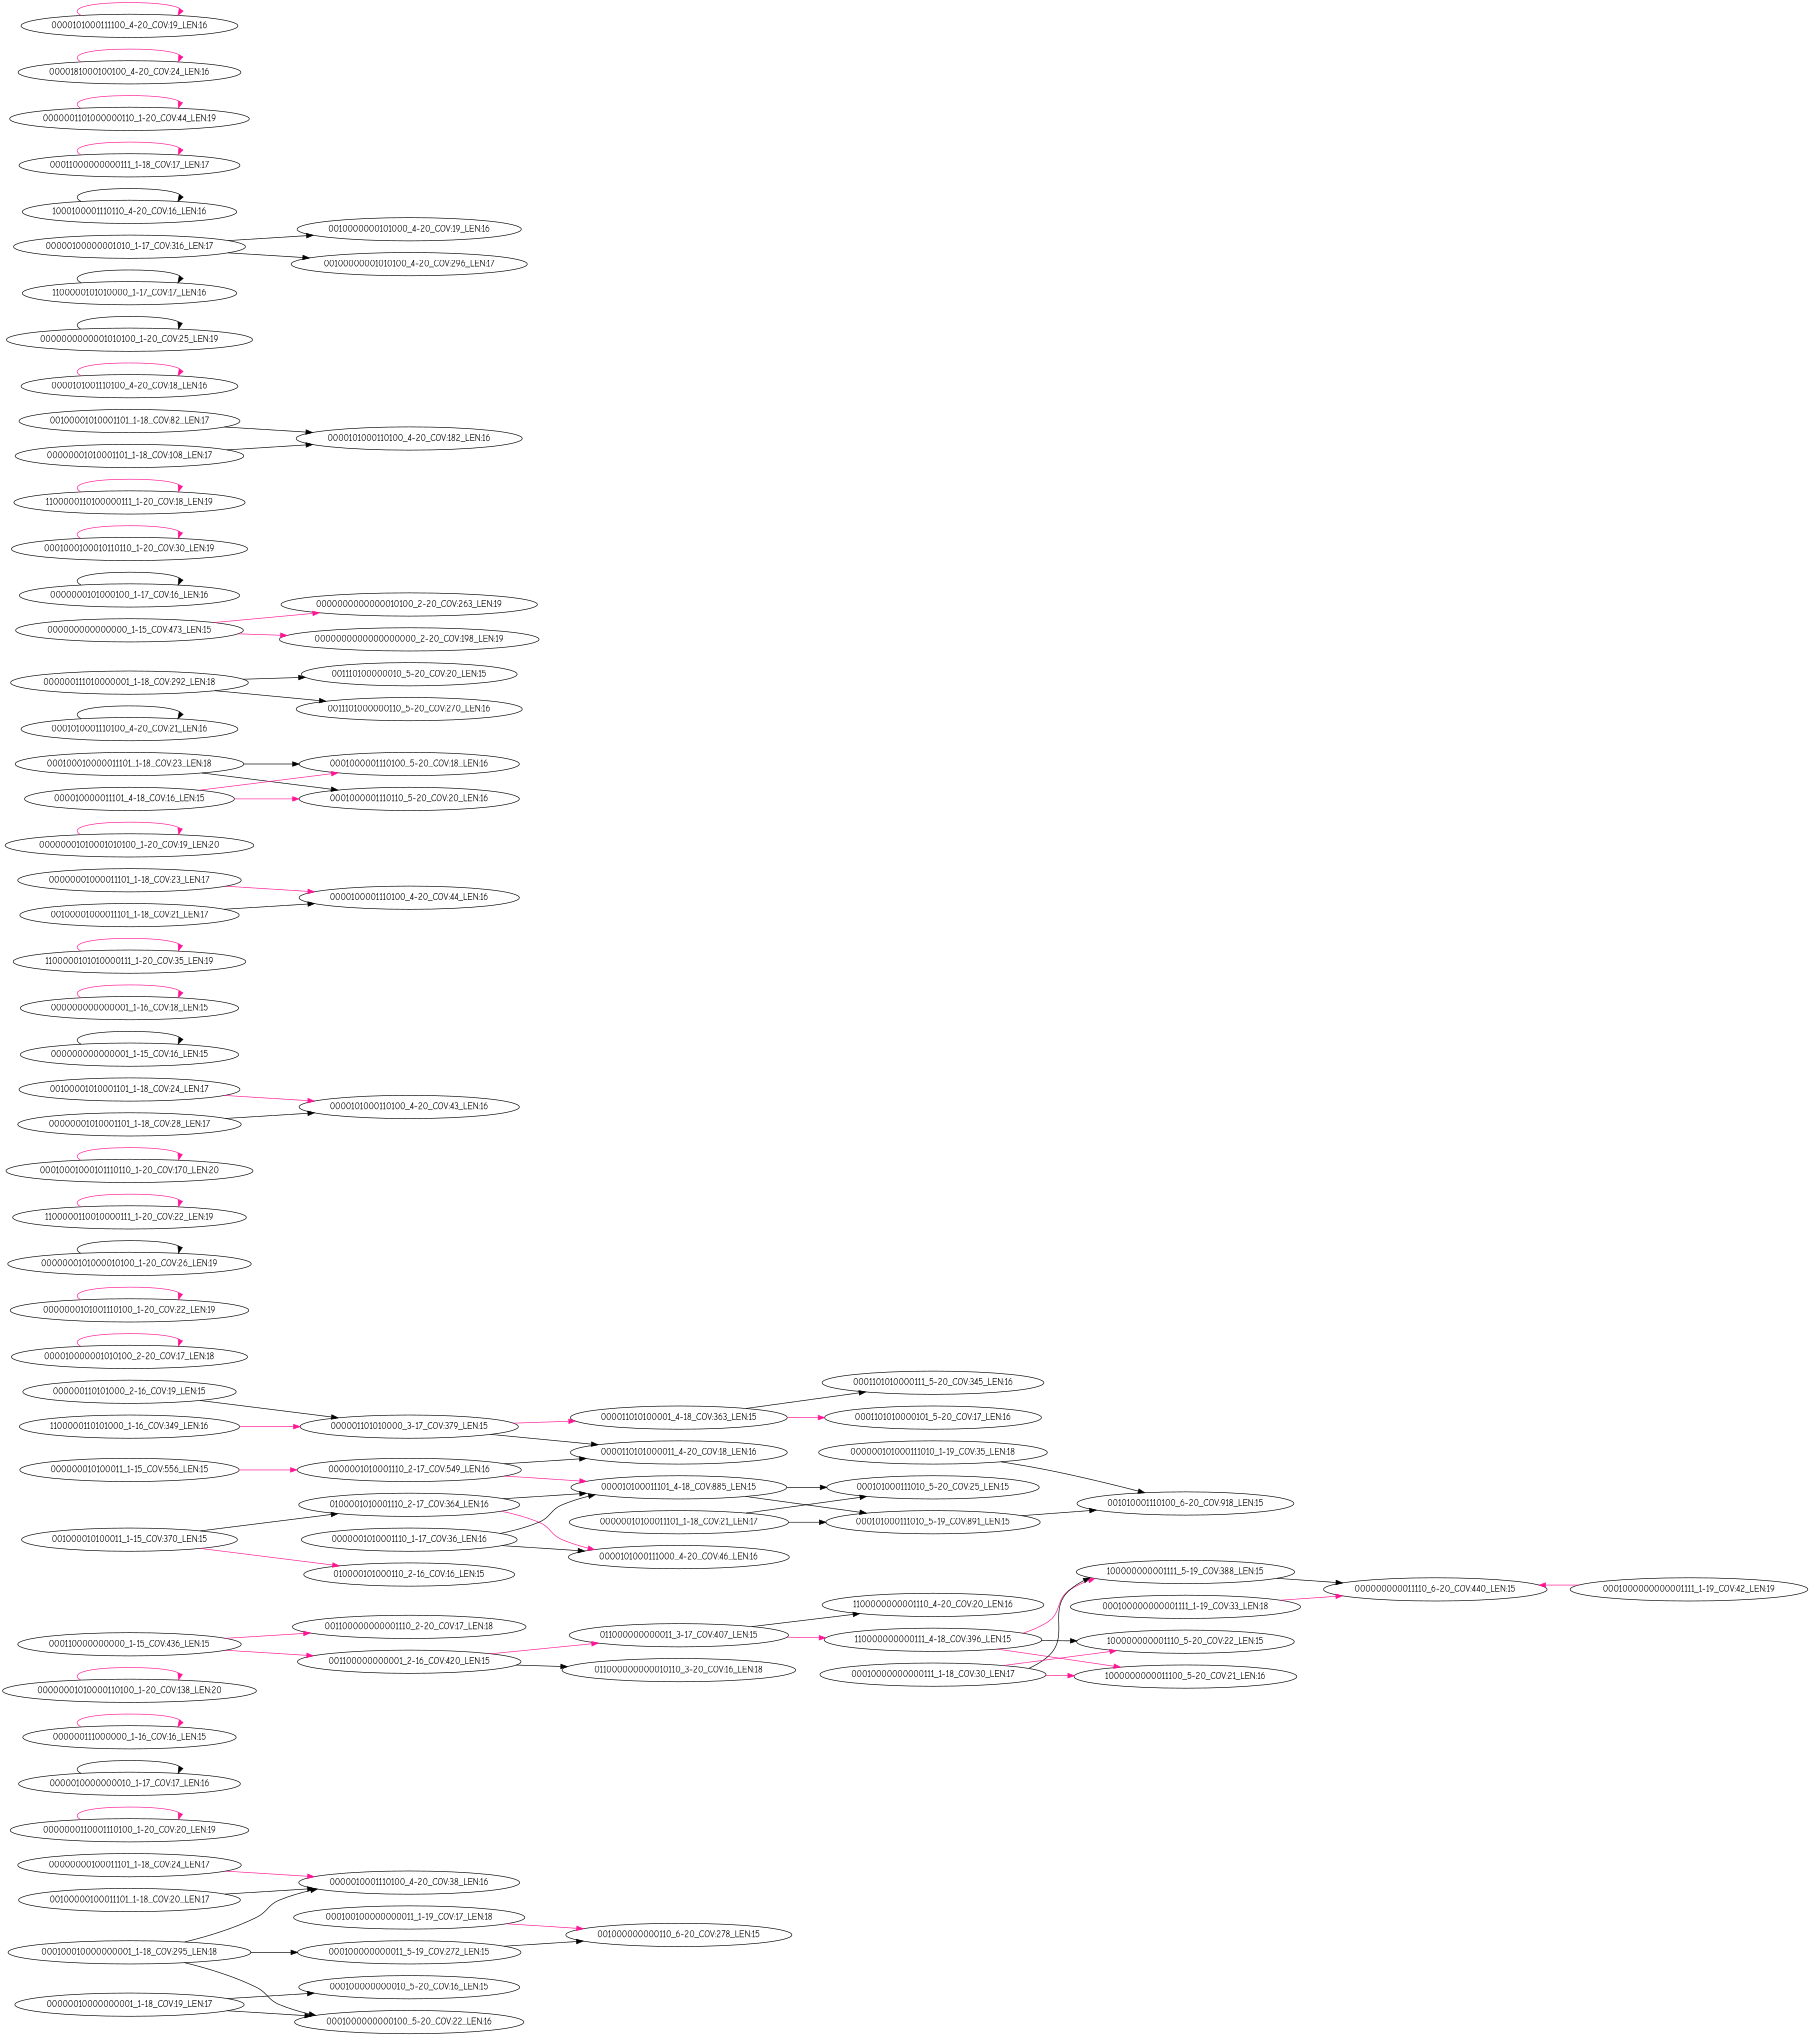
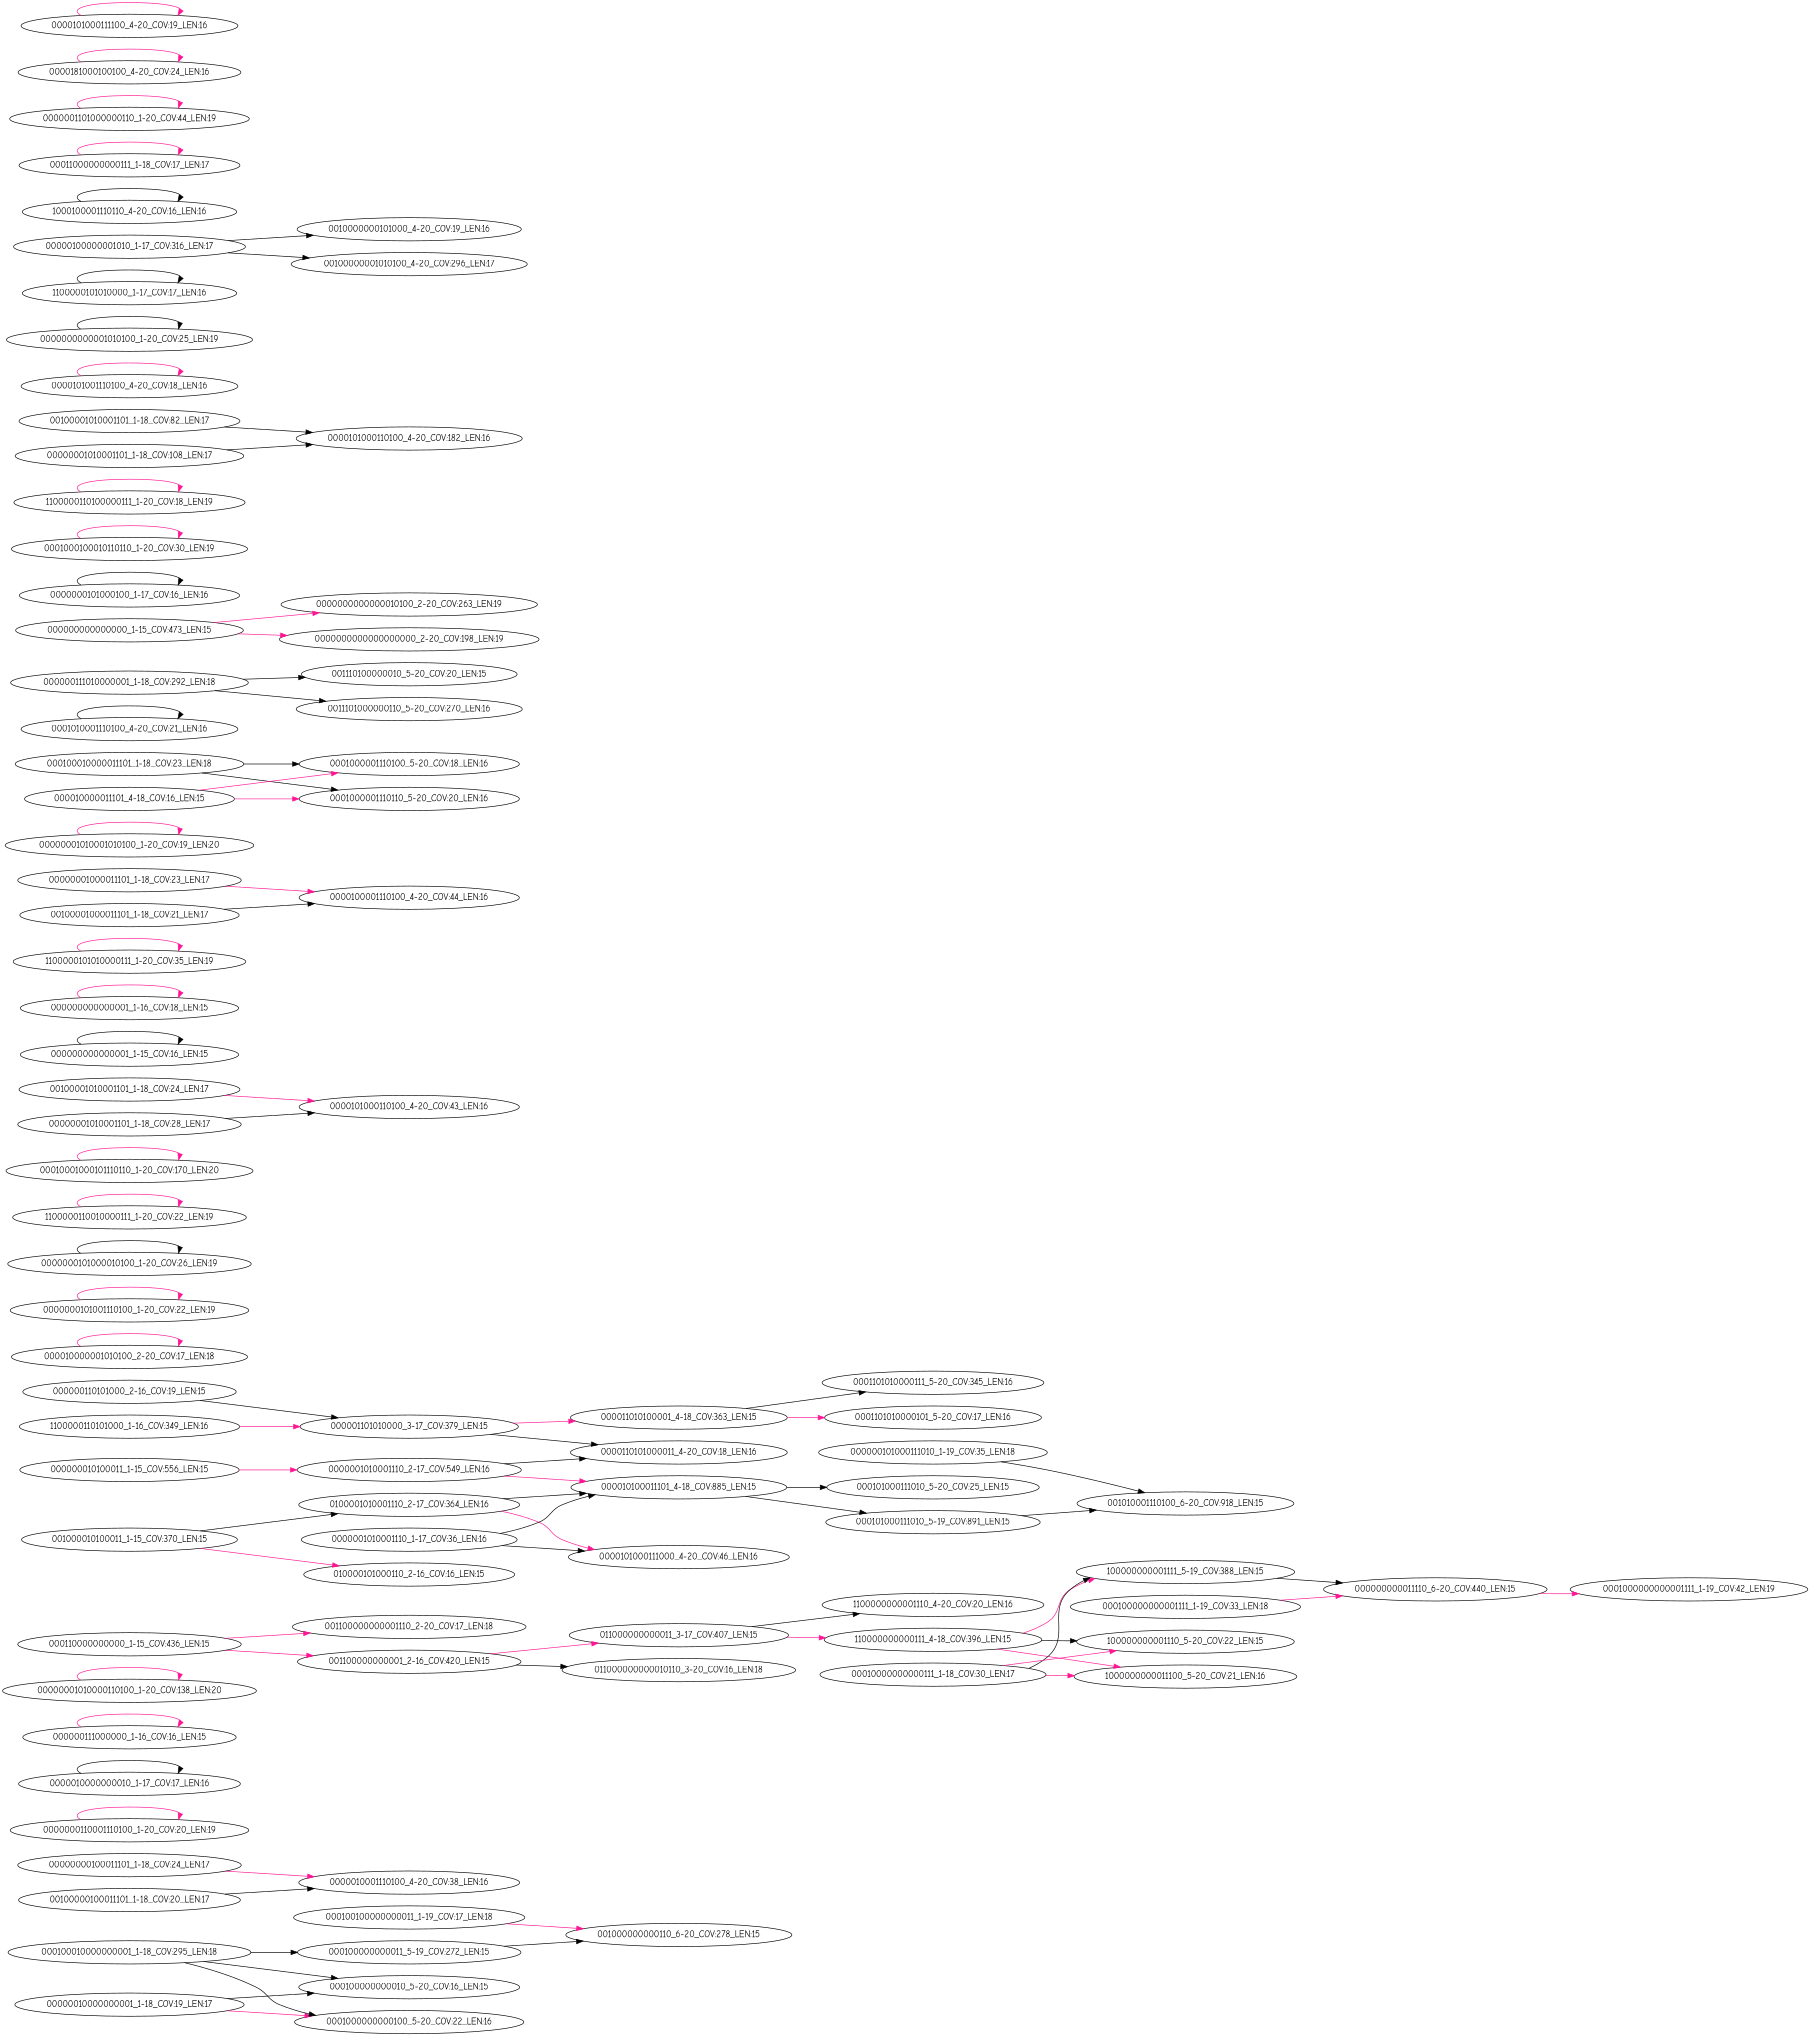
(679, 1522) -> none
(1562, 1585) -> (1556, 1594)
(250, 1920) -> (267, 1970)
(266, 2013) -> (266, 2013)
